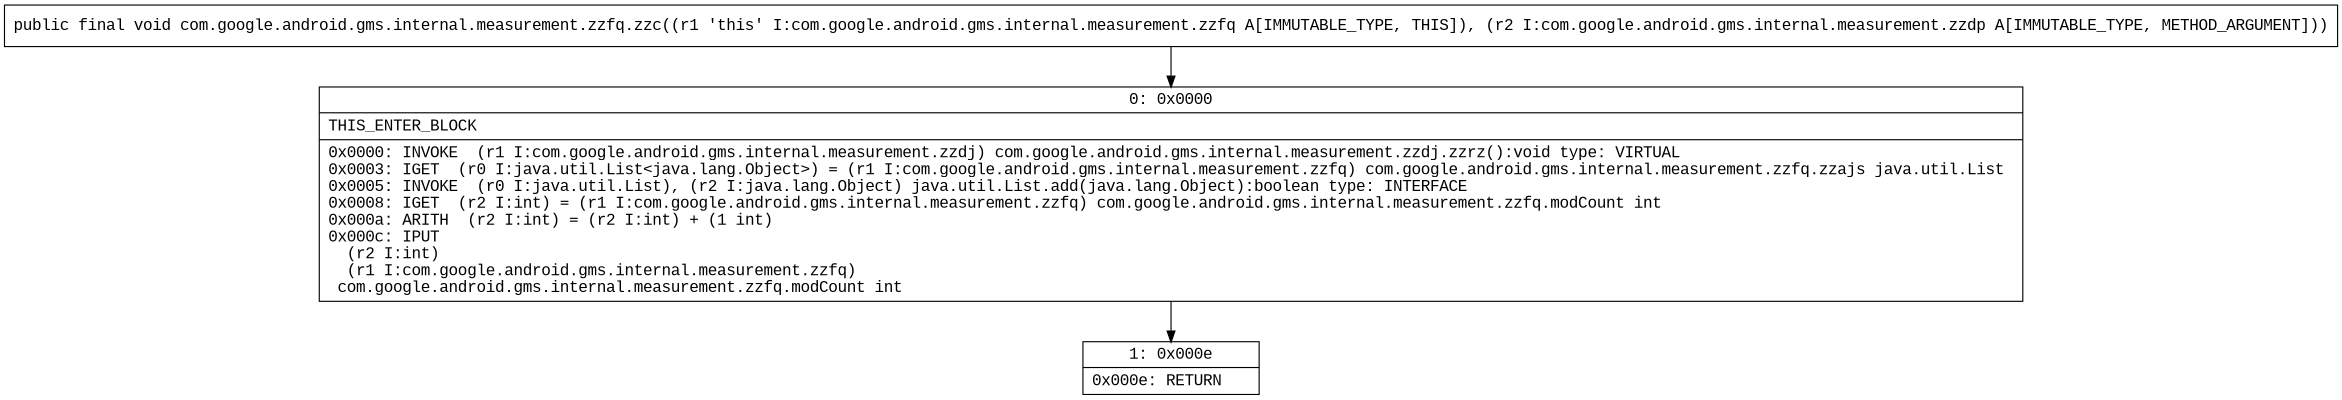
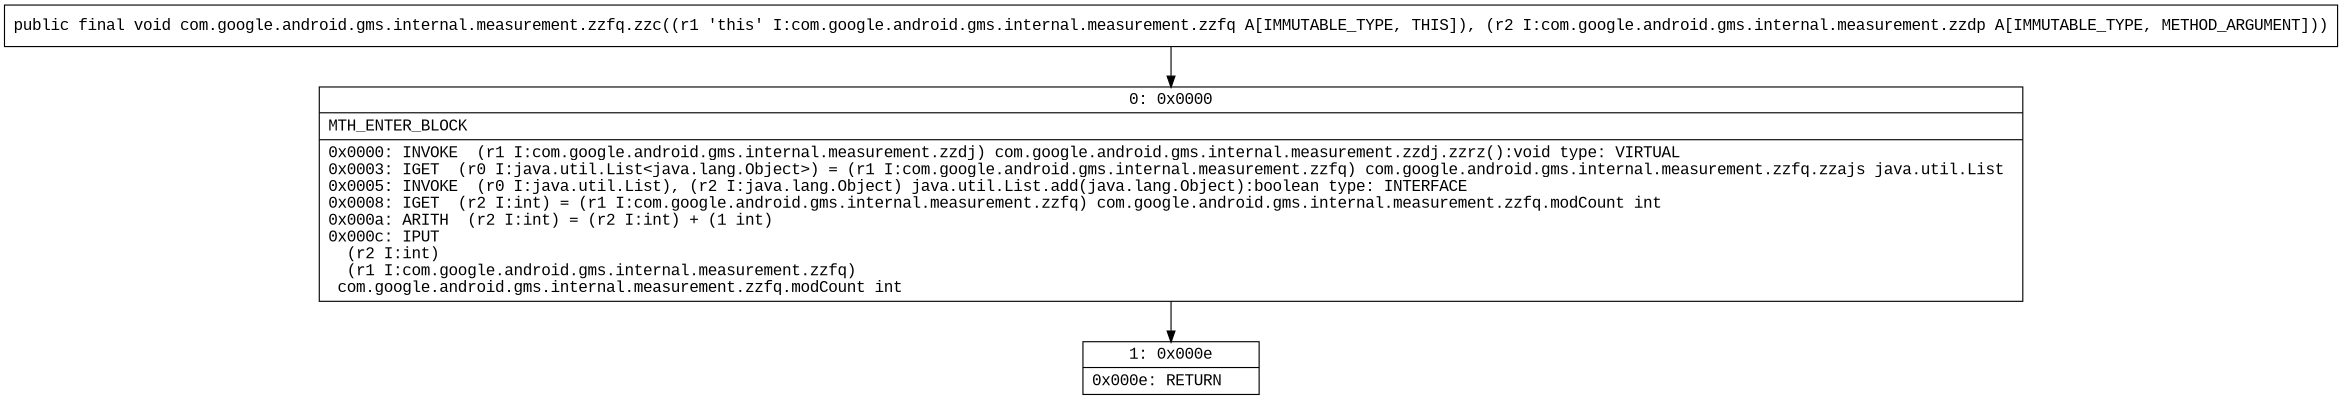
(403, 126) -> (398, 126)
